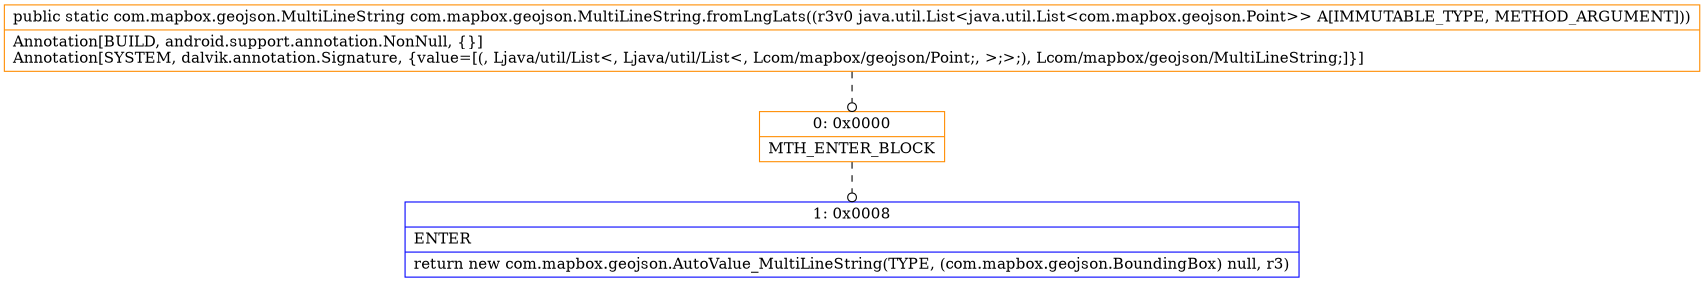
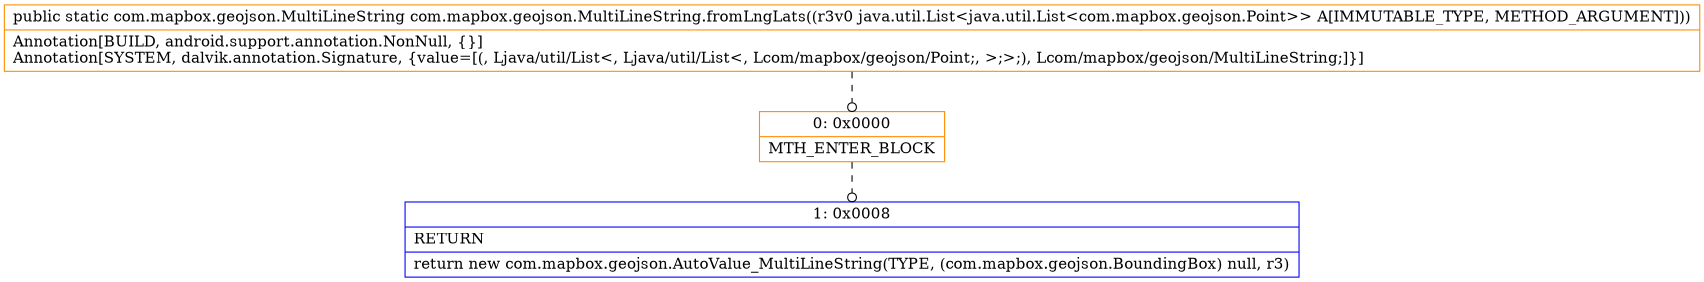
(443, 239) -> (449, 239)
